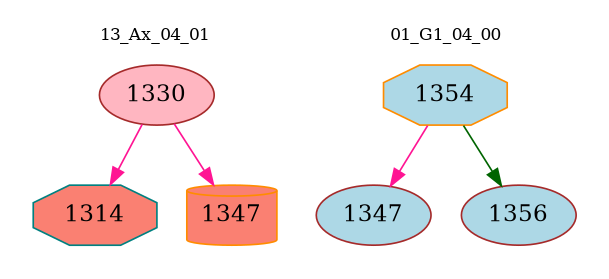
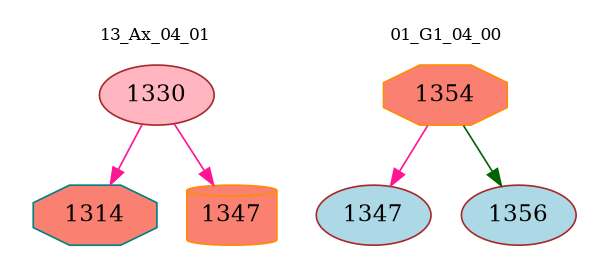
(445, 95) -> (445, 95)
